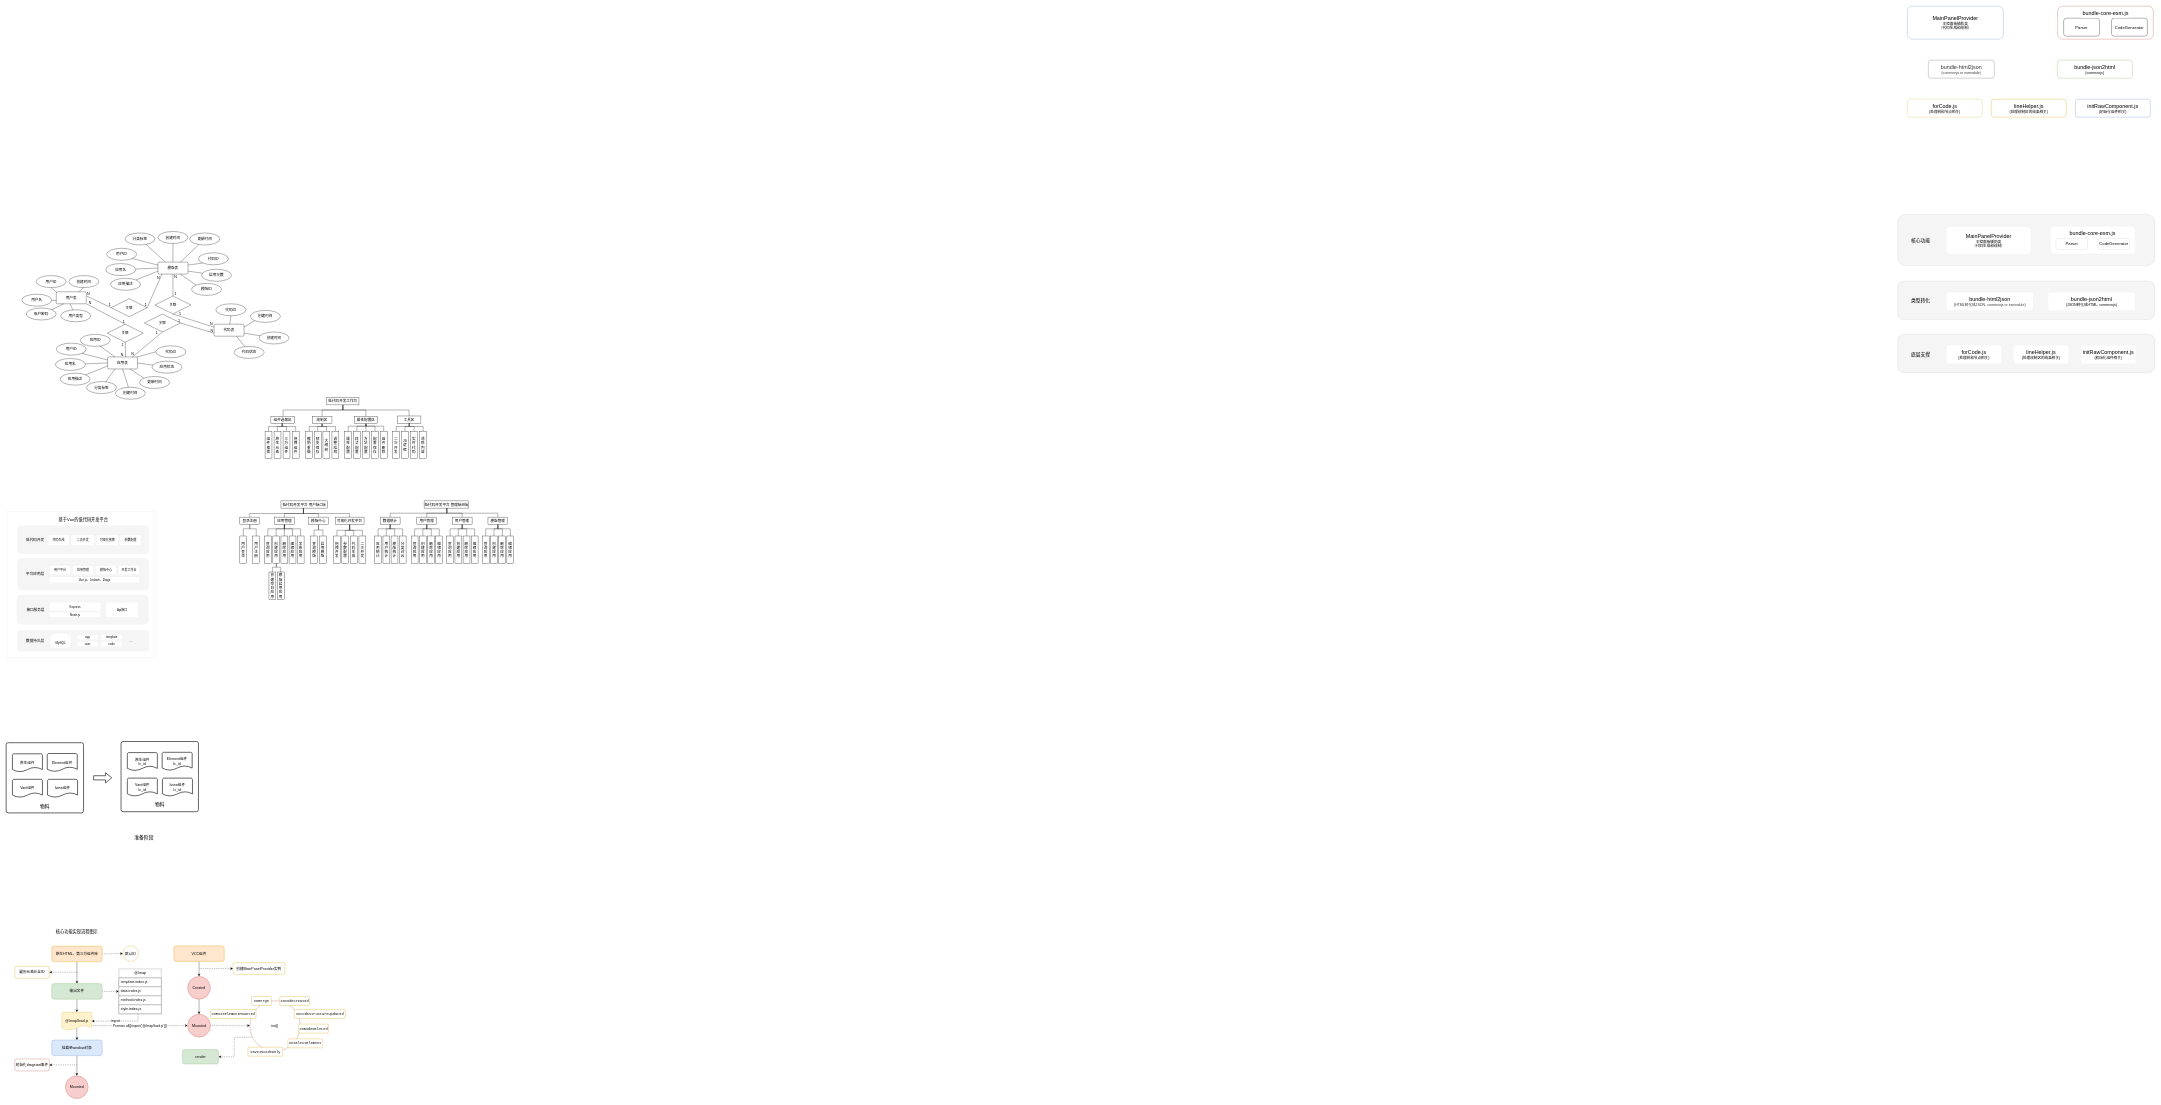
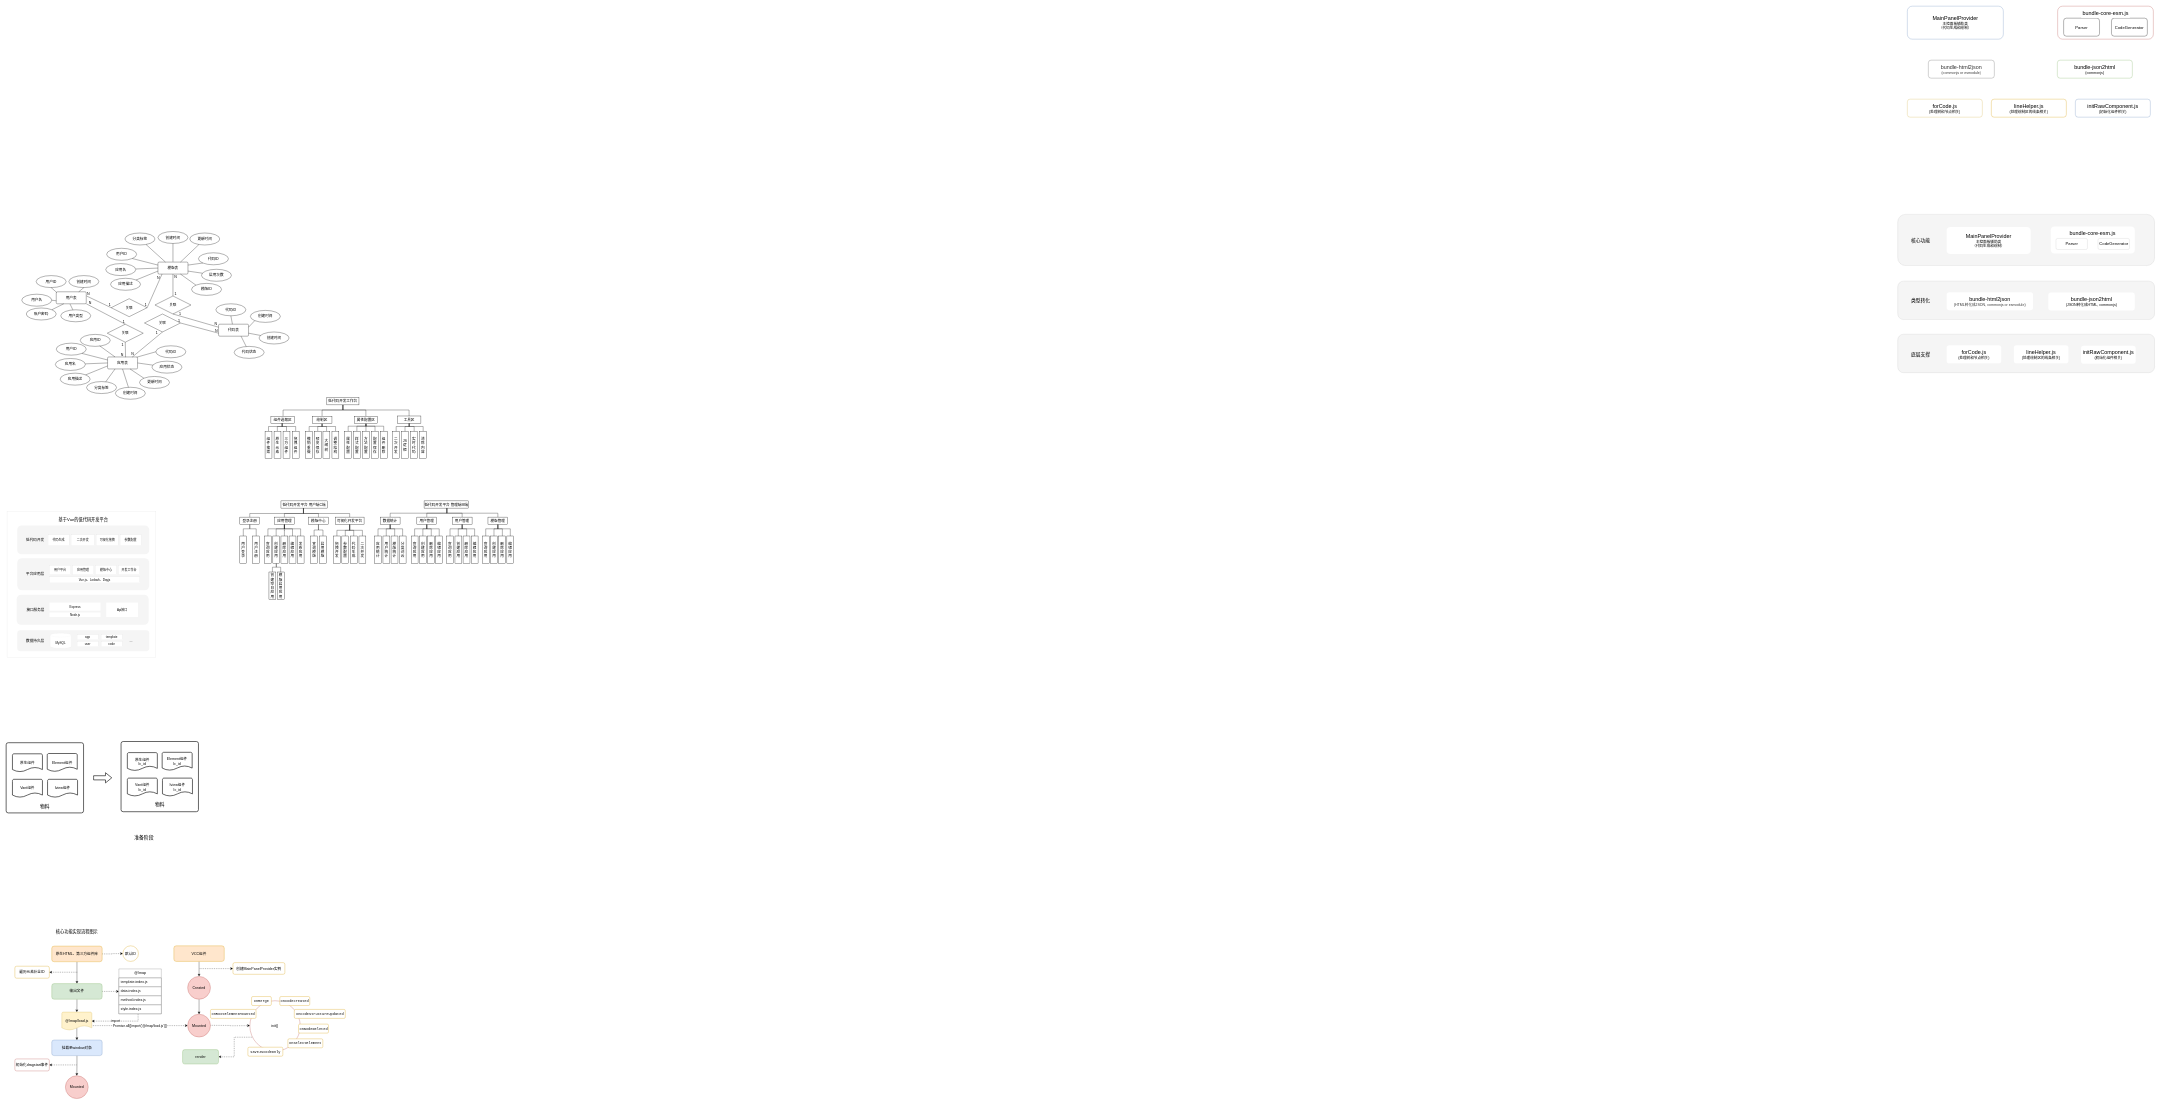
(229, 330) -> (234, 330)
